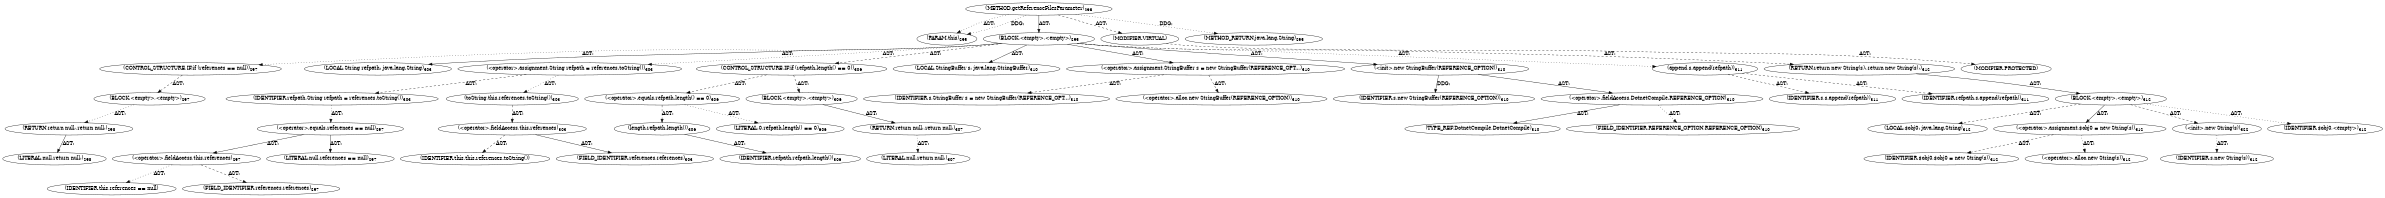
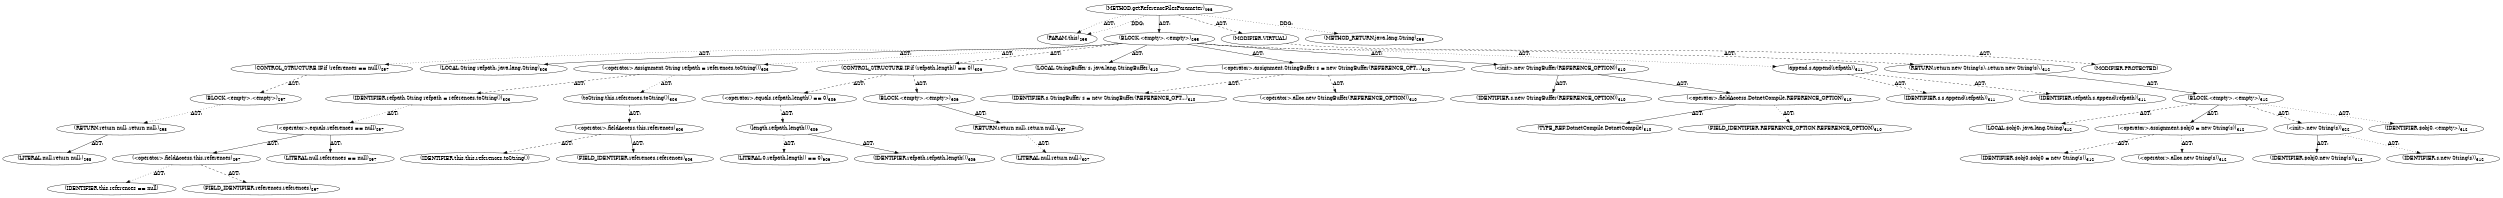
(1444, 84) -> (1562, 84)
(720, 113) -> (784, 142)
none -> (2316, 159)
